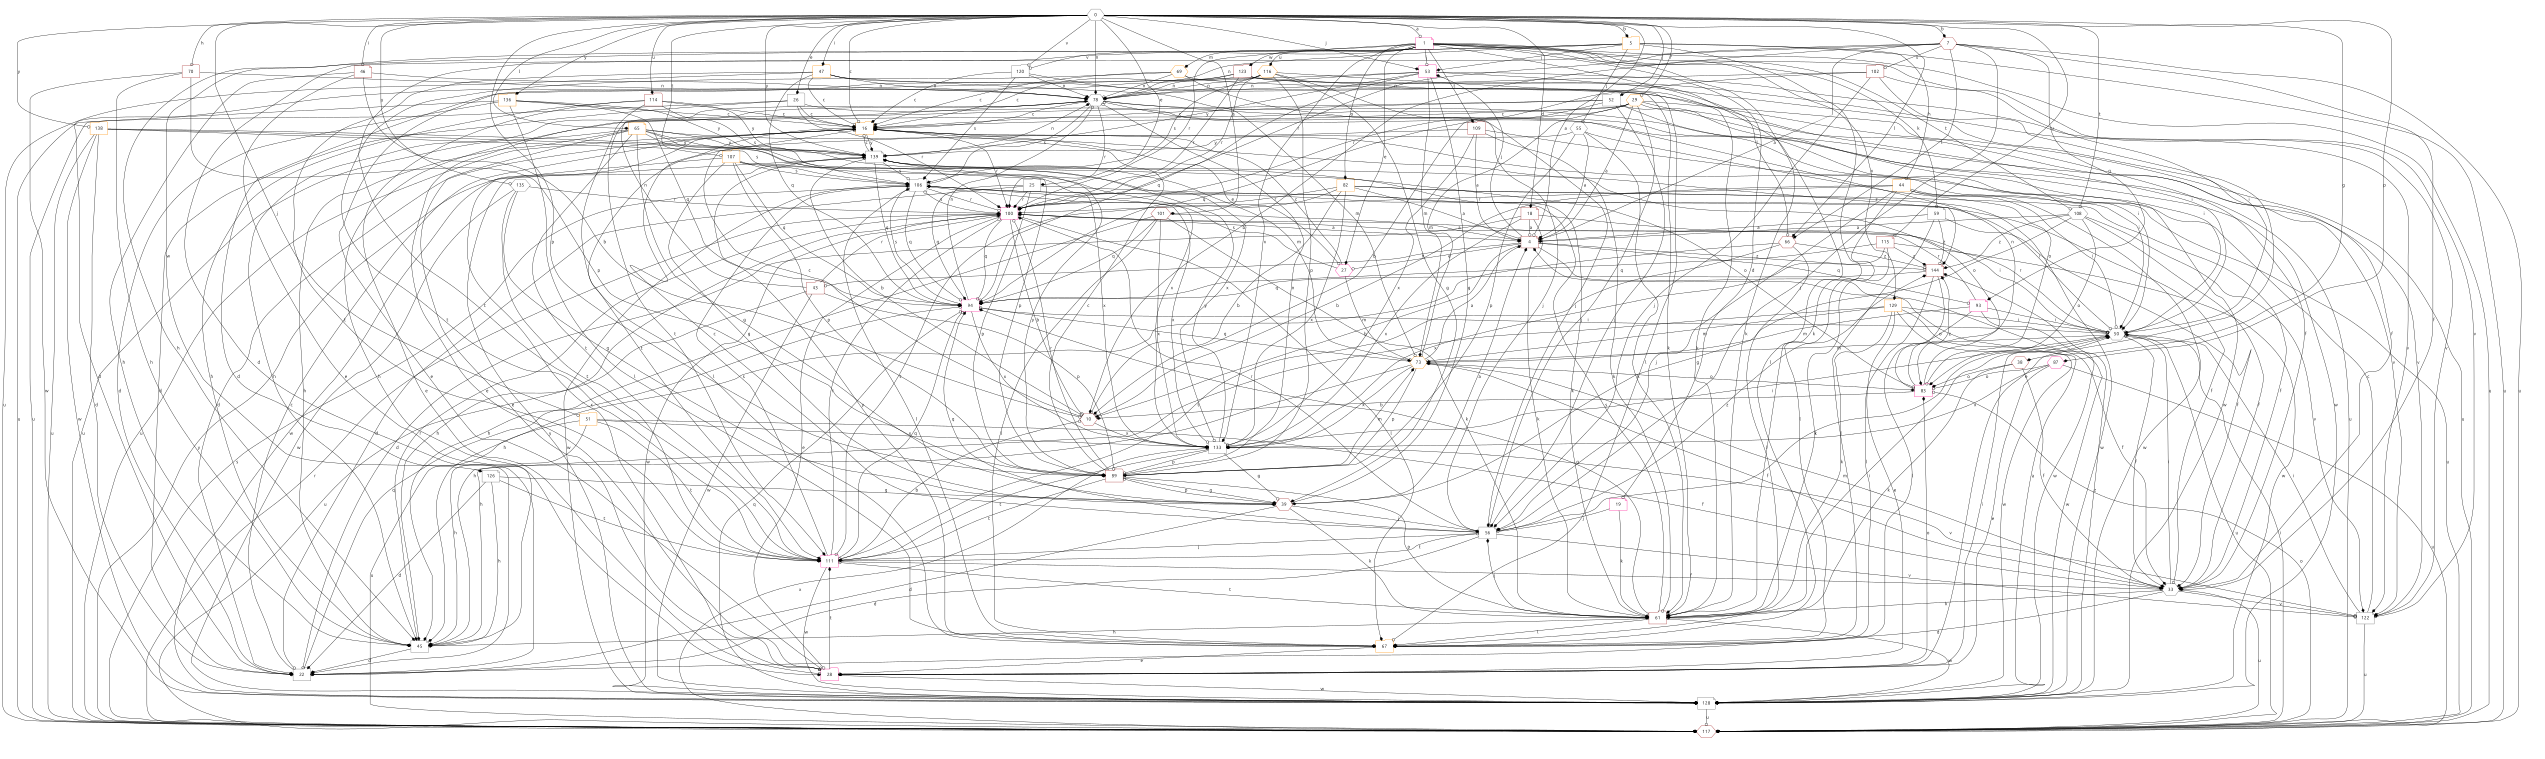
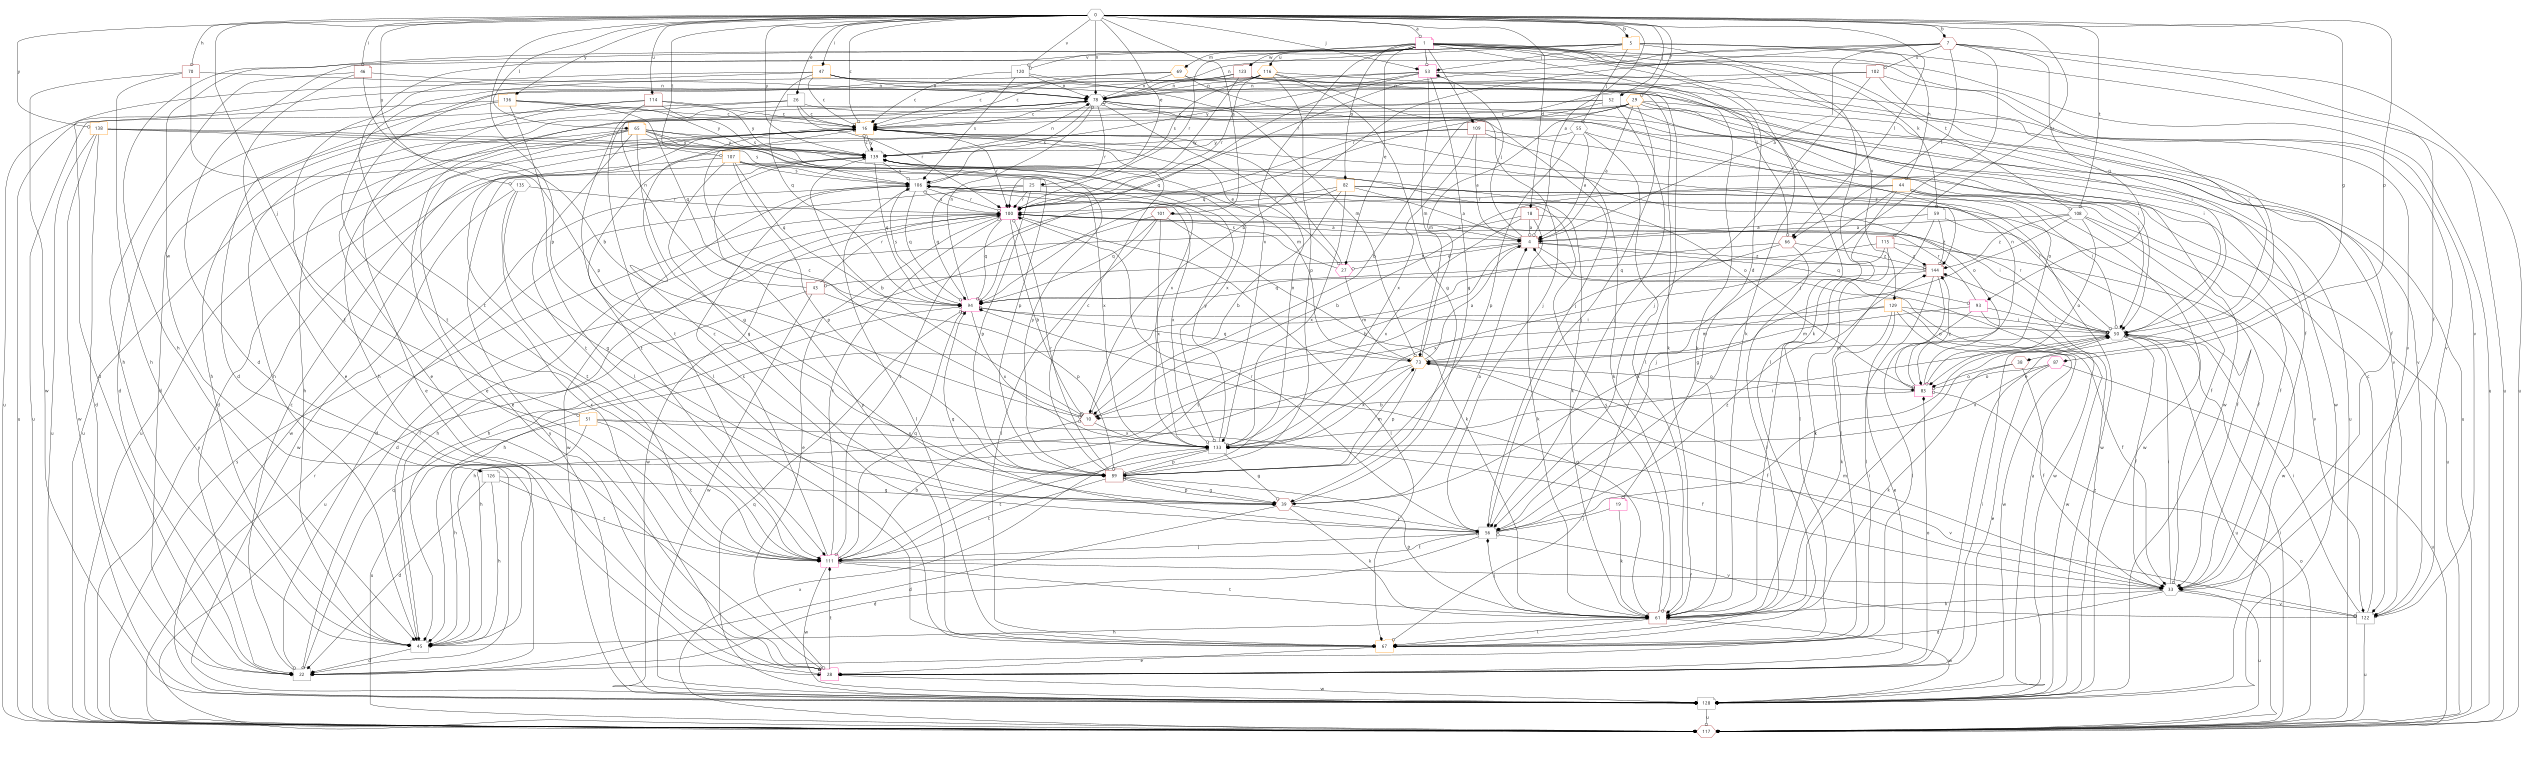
none -> (1177, 141)
(1925, 580) -> (1925, 610)
